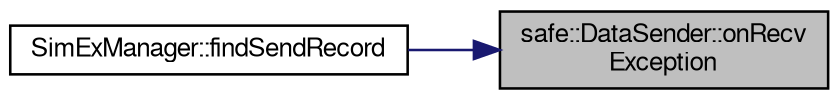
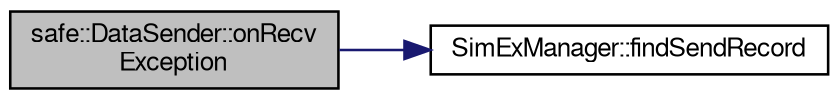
(441, 50) -> (372, 50)
